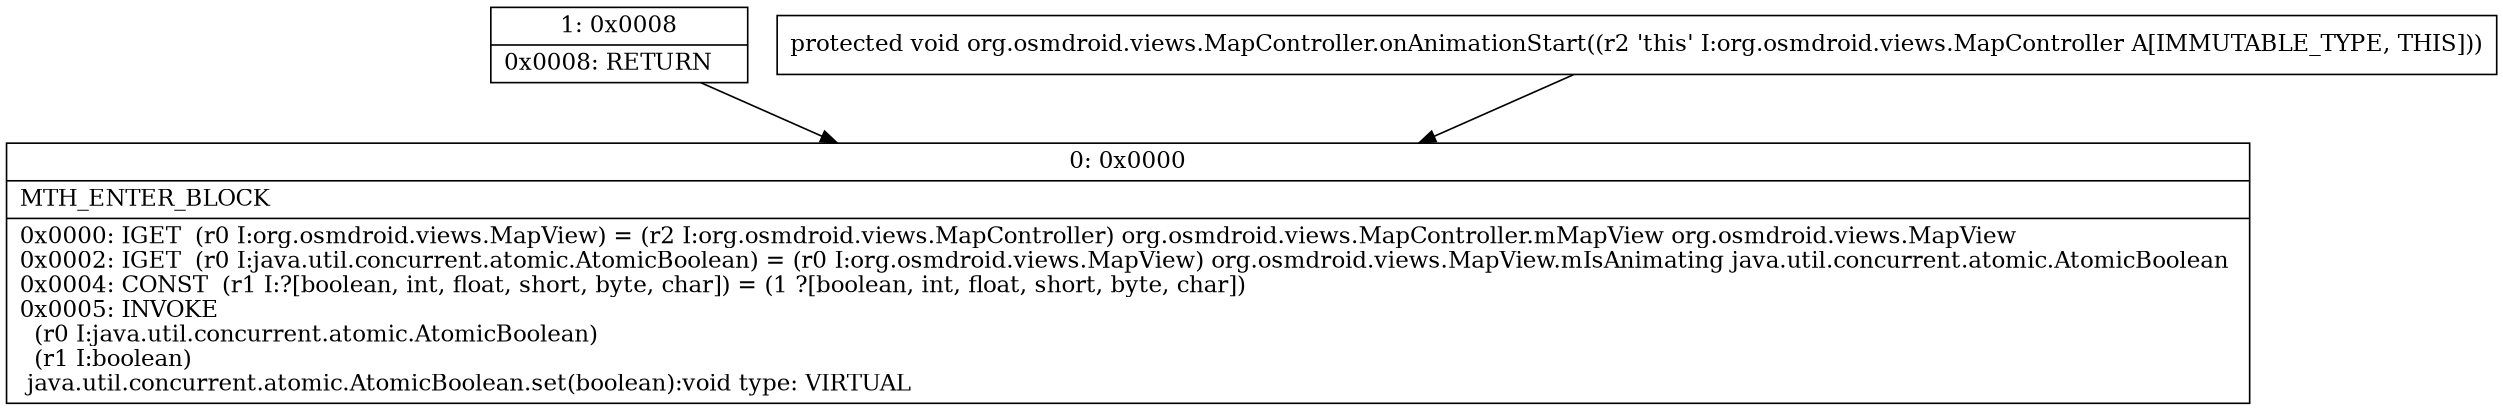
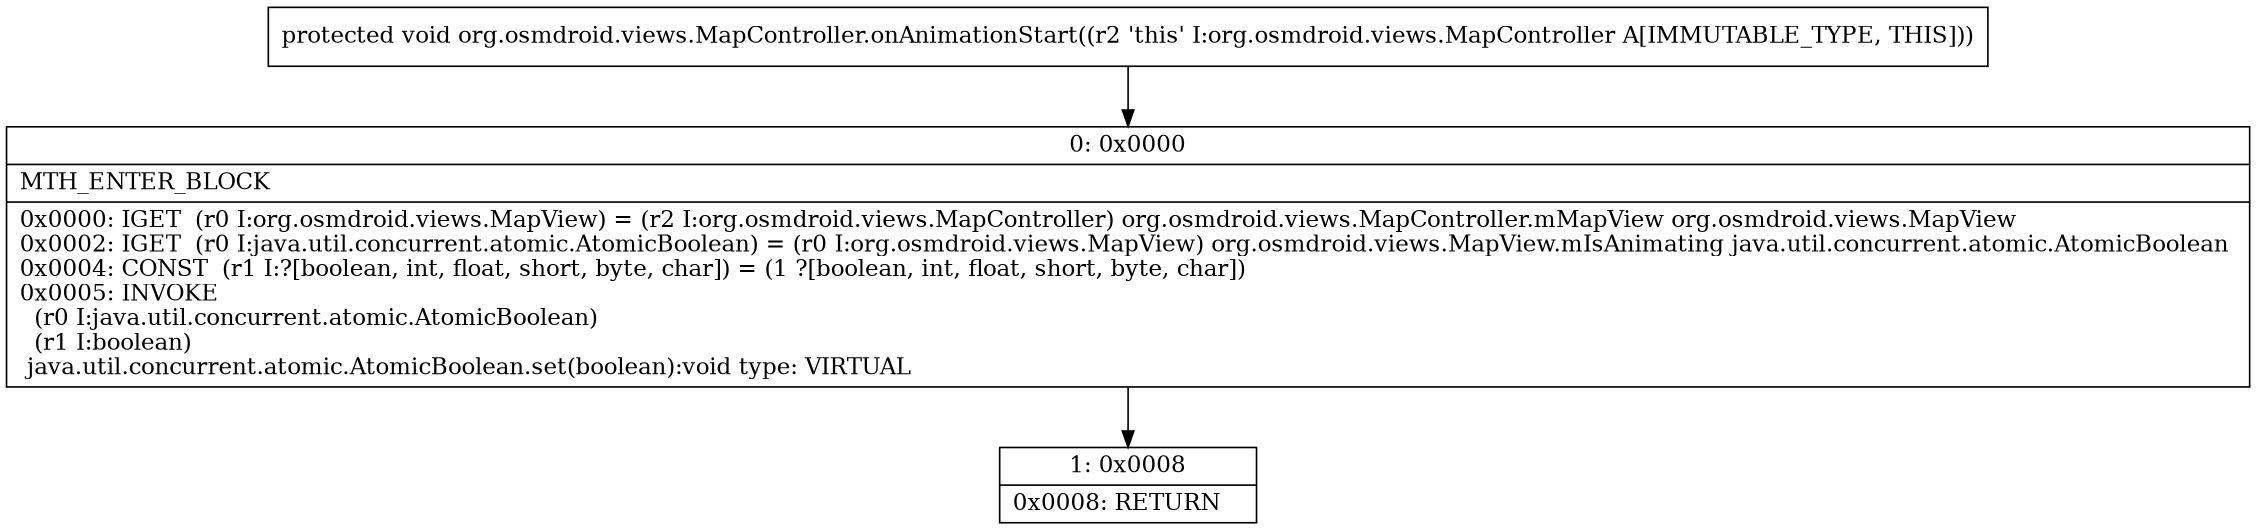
(762, 110) -> (1128, 409)
